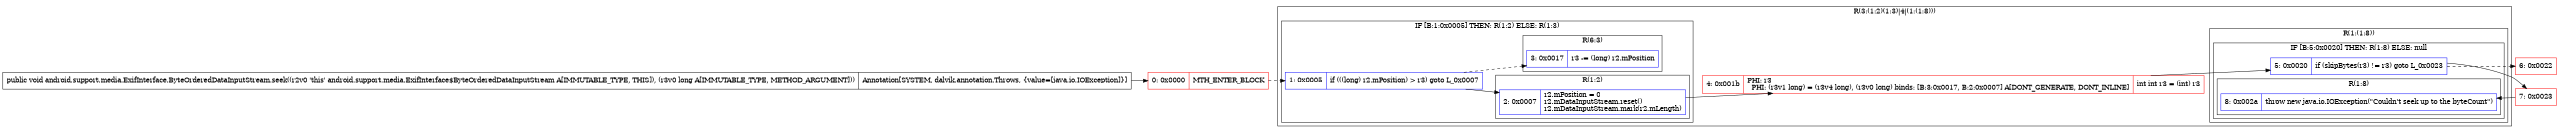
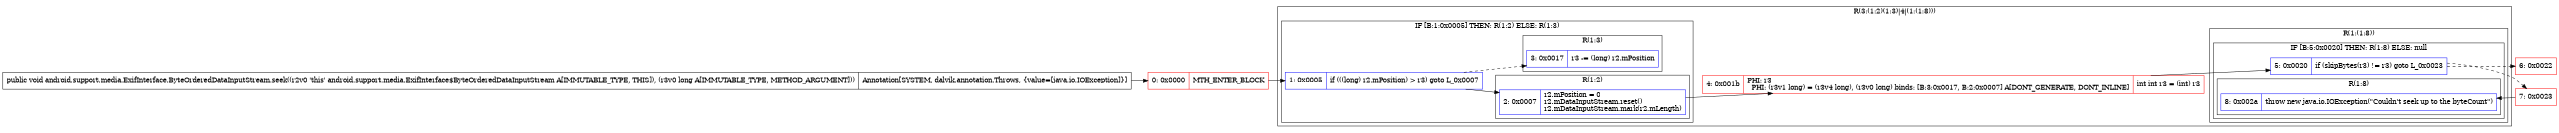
(1592, 41) -> (1592, 41)
(2487, 69) -> (2487, 69)
(1274, 81) -> (1274, 81)
